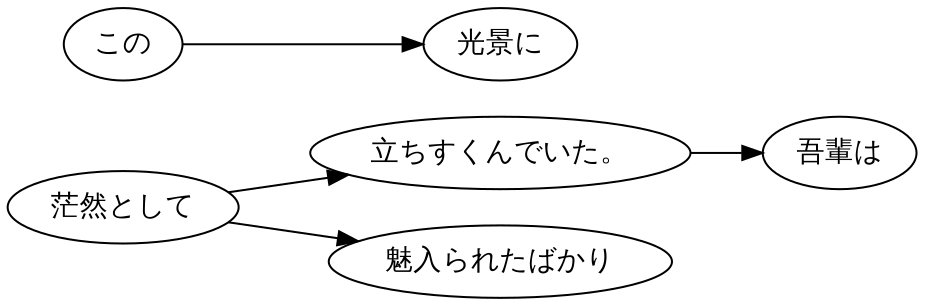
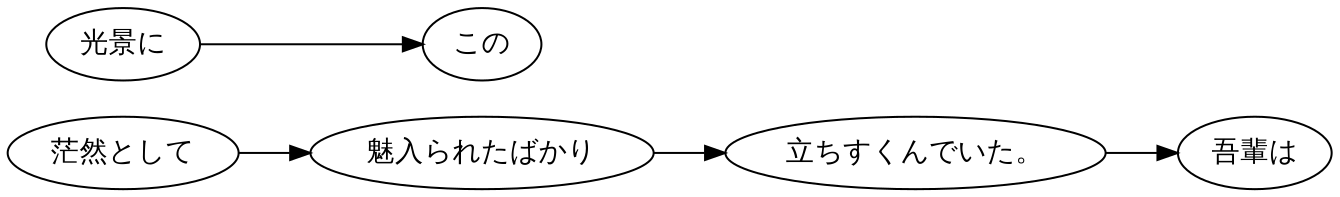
(292, 44) -> (302, 44)
(278, 185) -> (679, 153)
